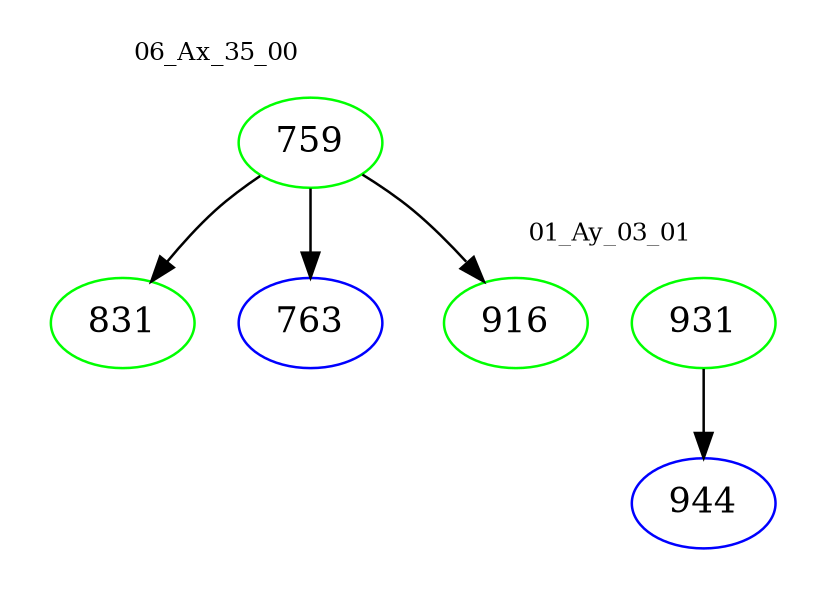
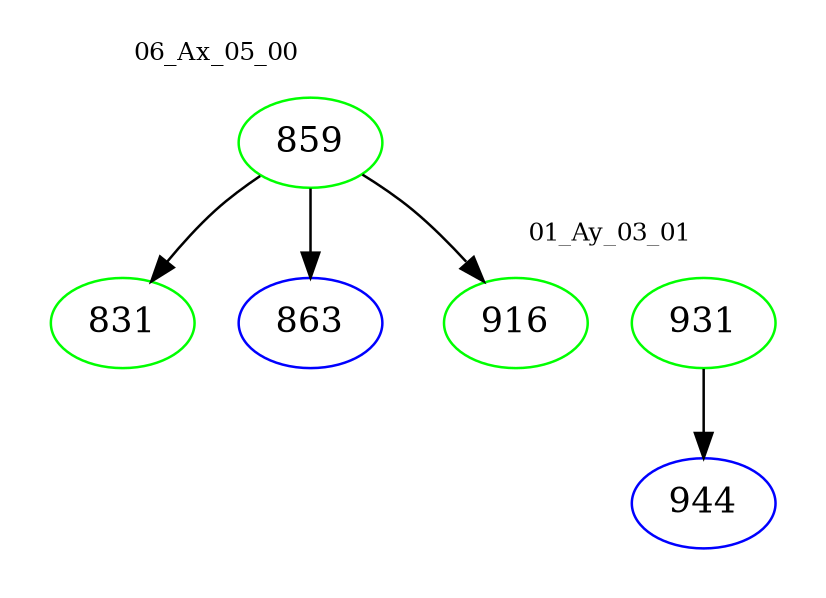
(217, 54) -> (217, 54)
(311, 143) -> (311, 143)
(311, 323) -> (311, 323)
